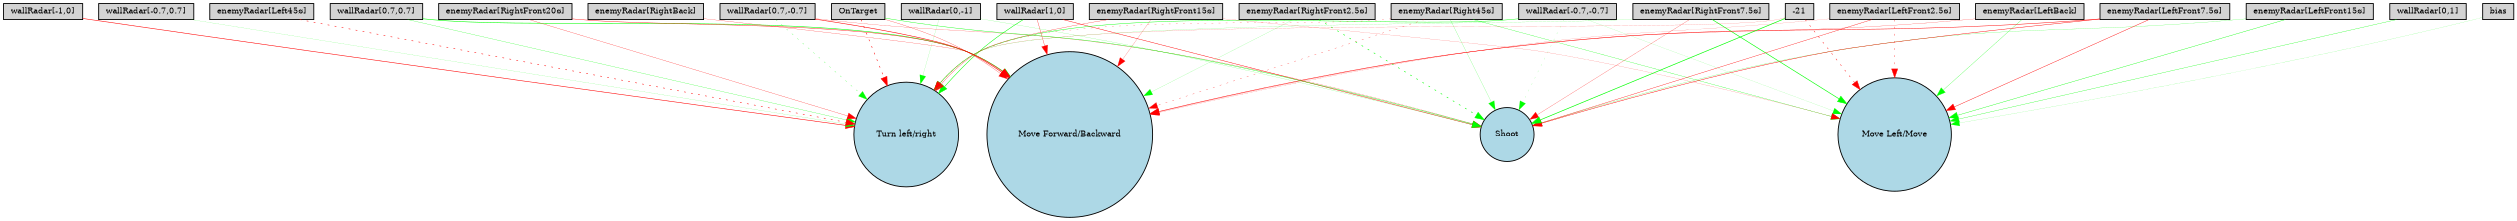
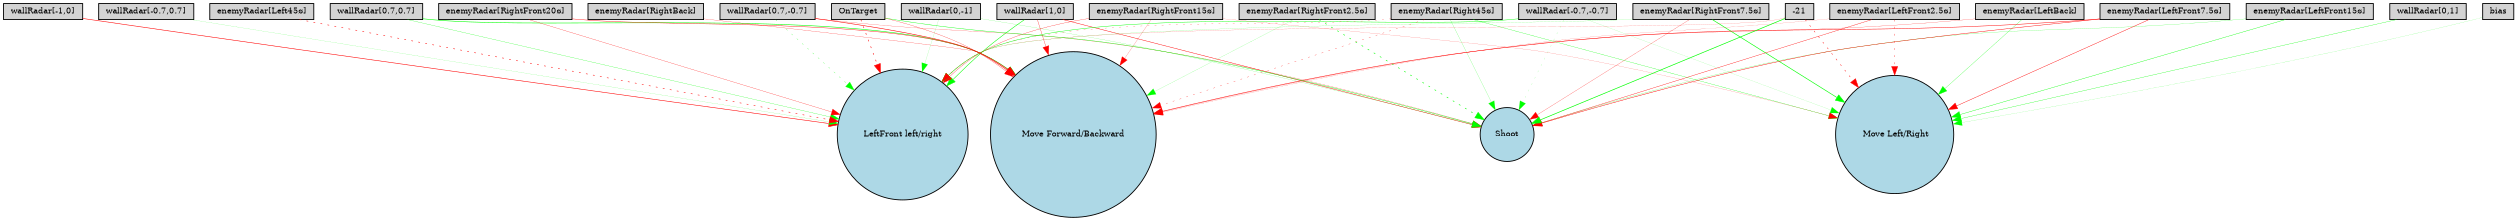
(906, 135) -> (903, 135)
(1895, 135) -> (1895, 135)
